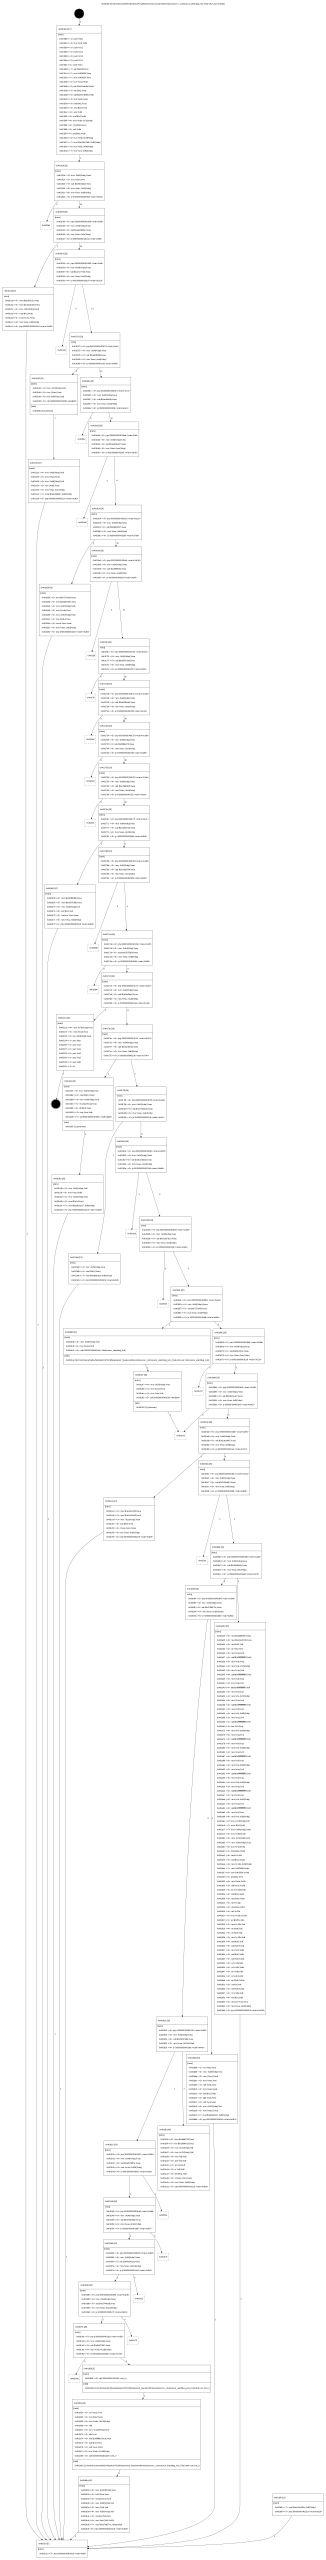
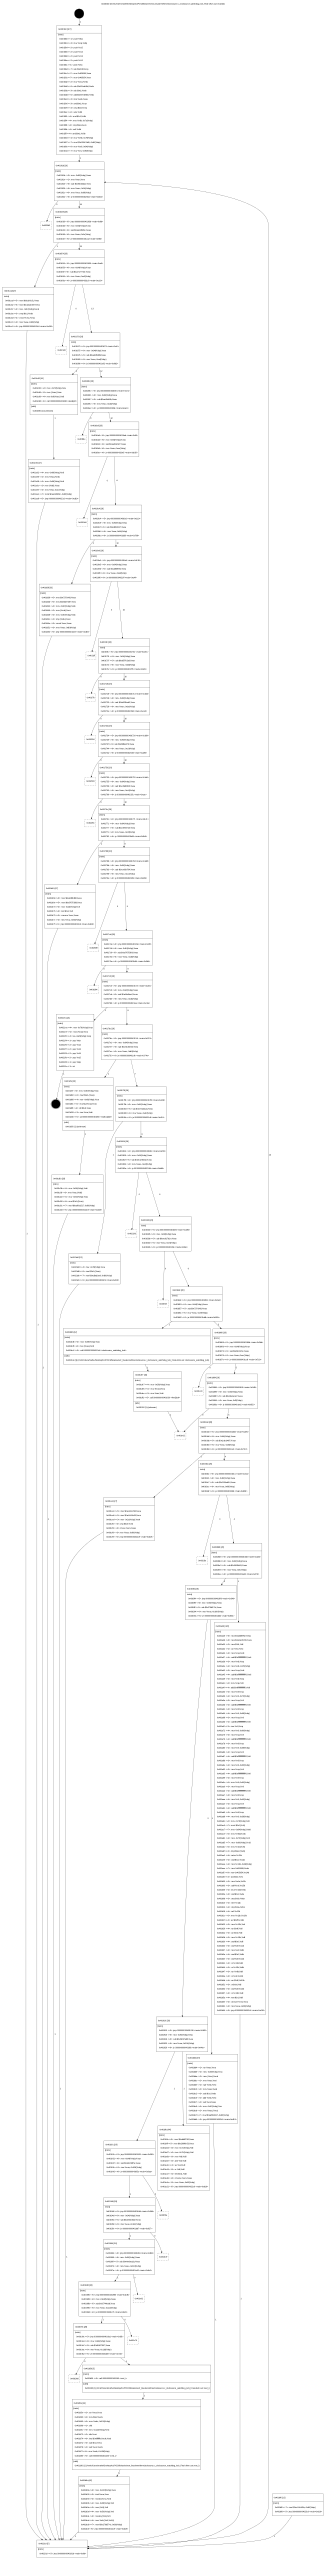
none -> (268, 1376)
